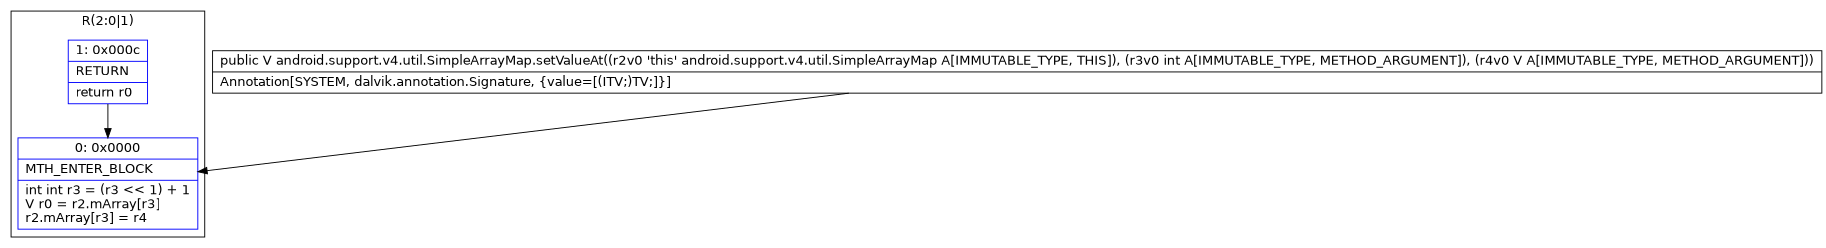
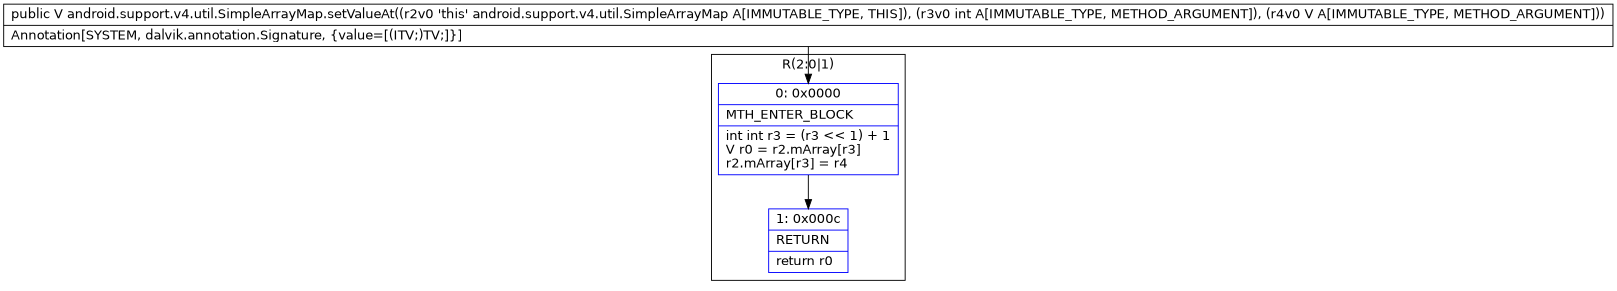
(108, 116) -> (808, 187)
